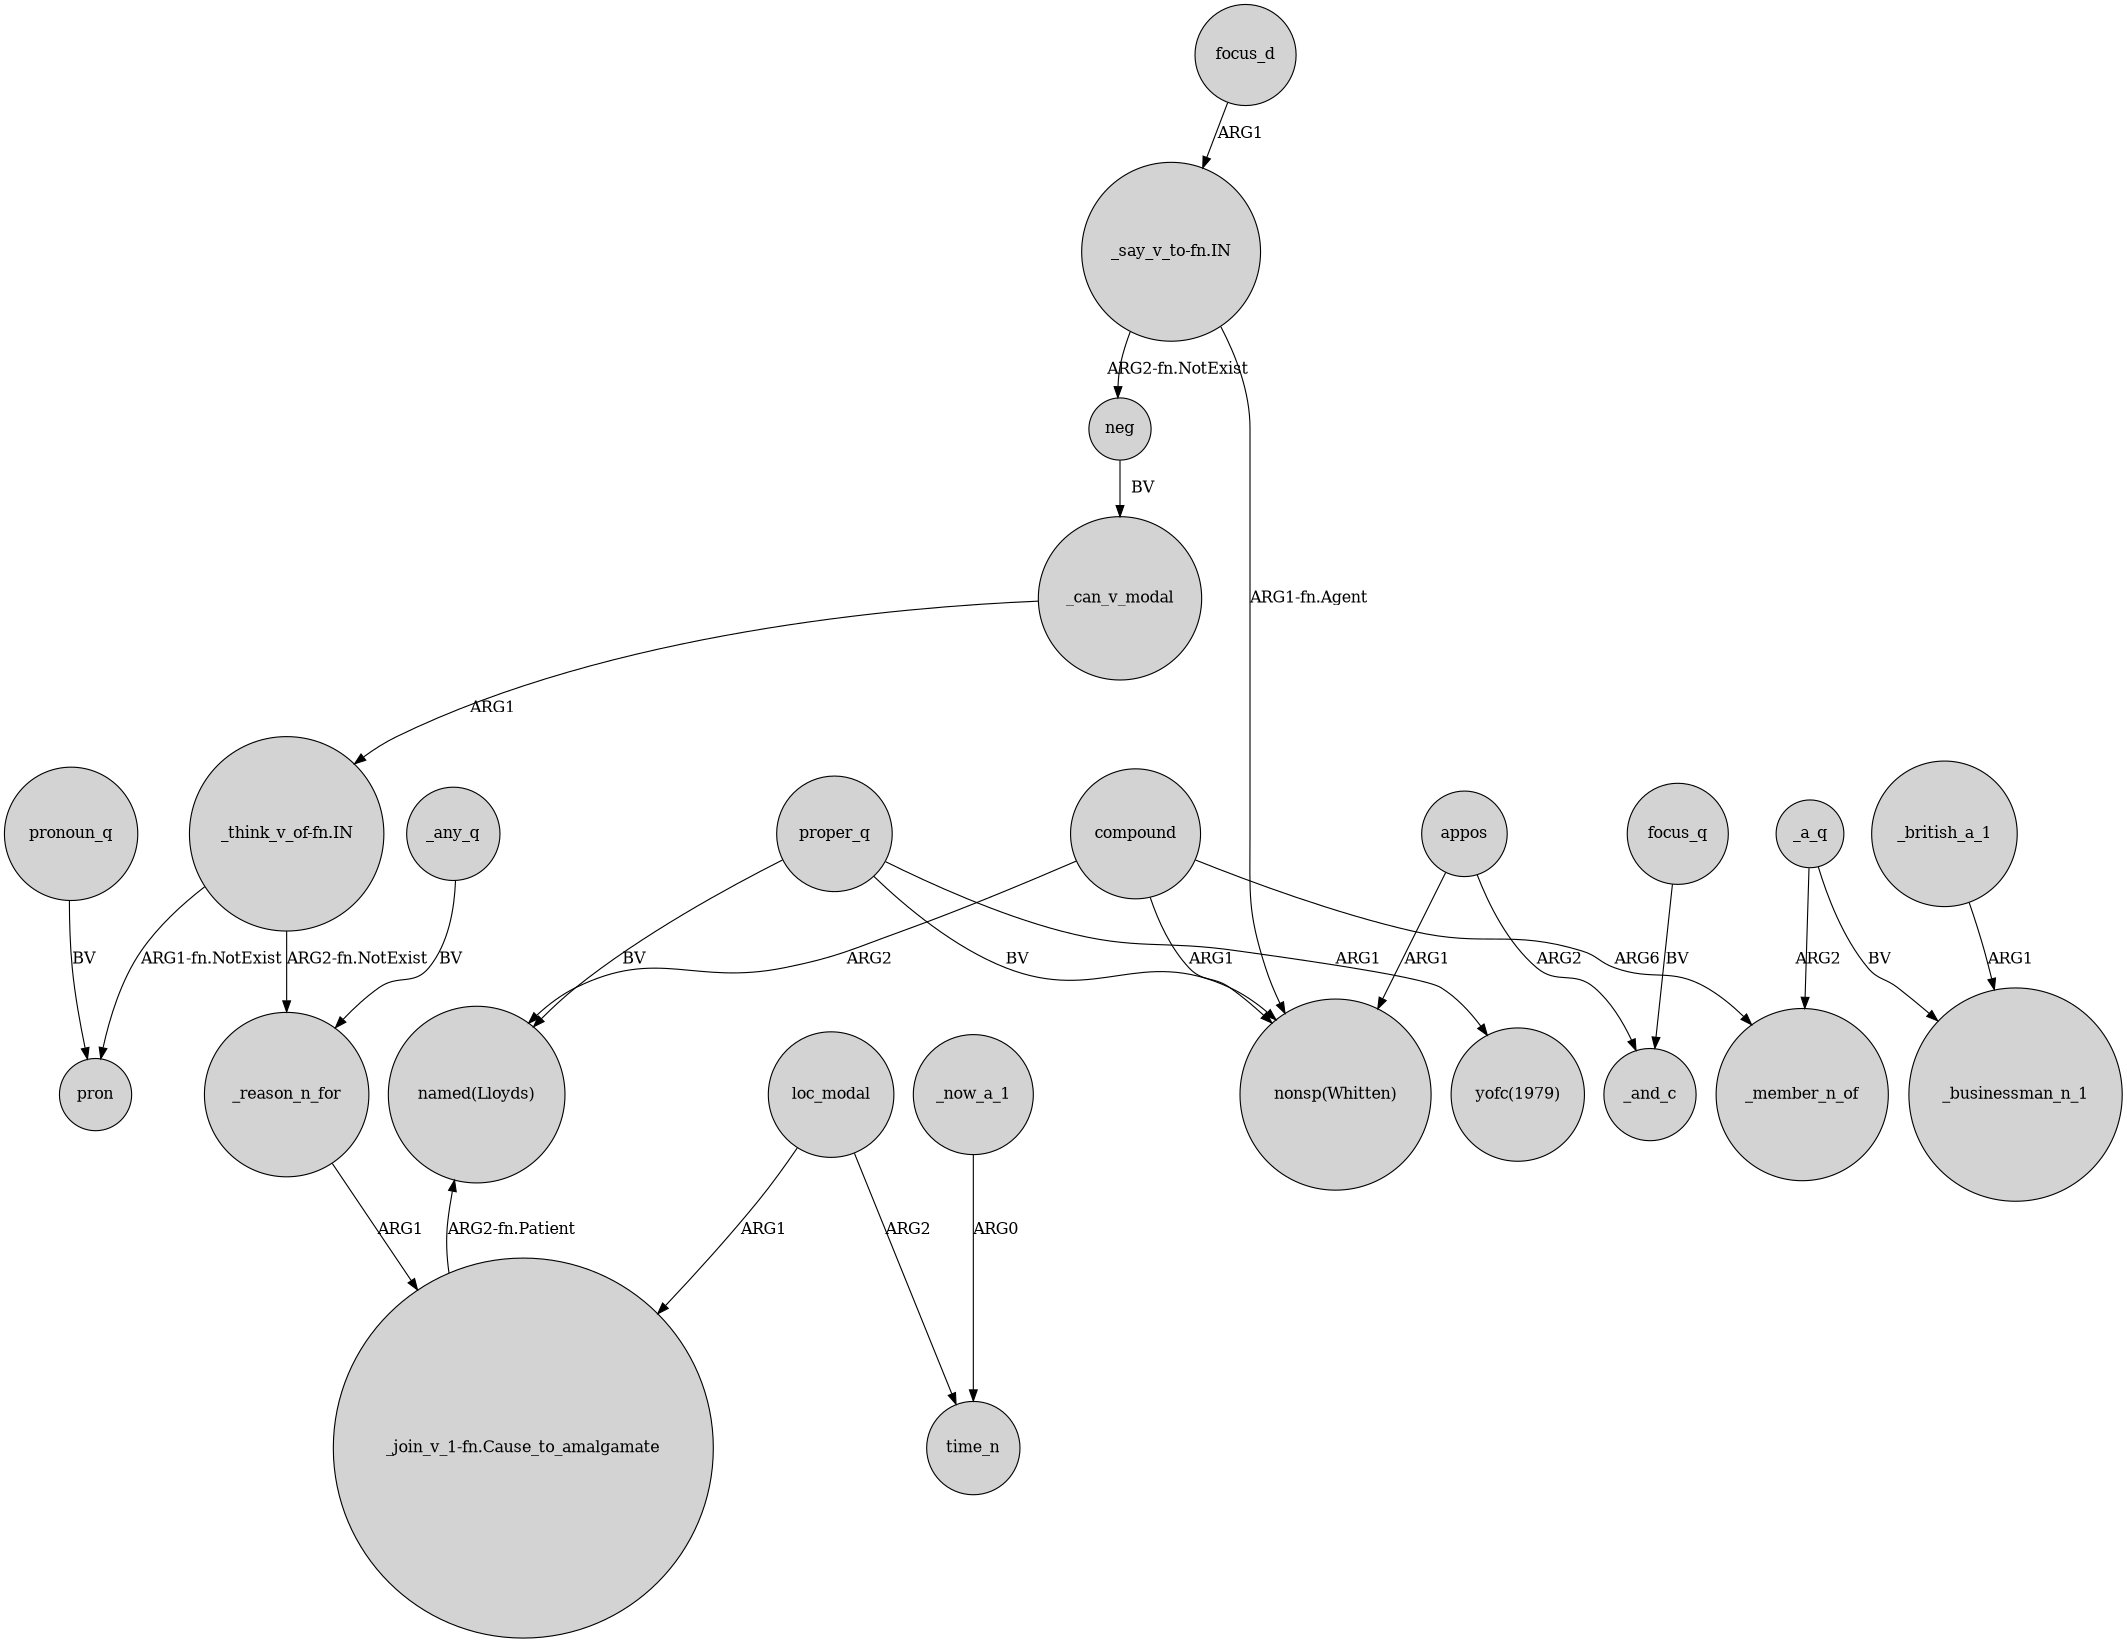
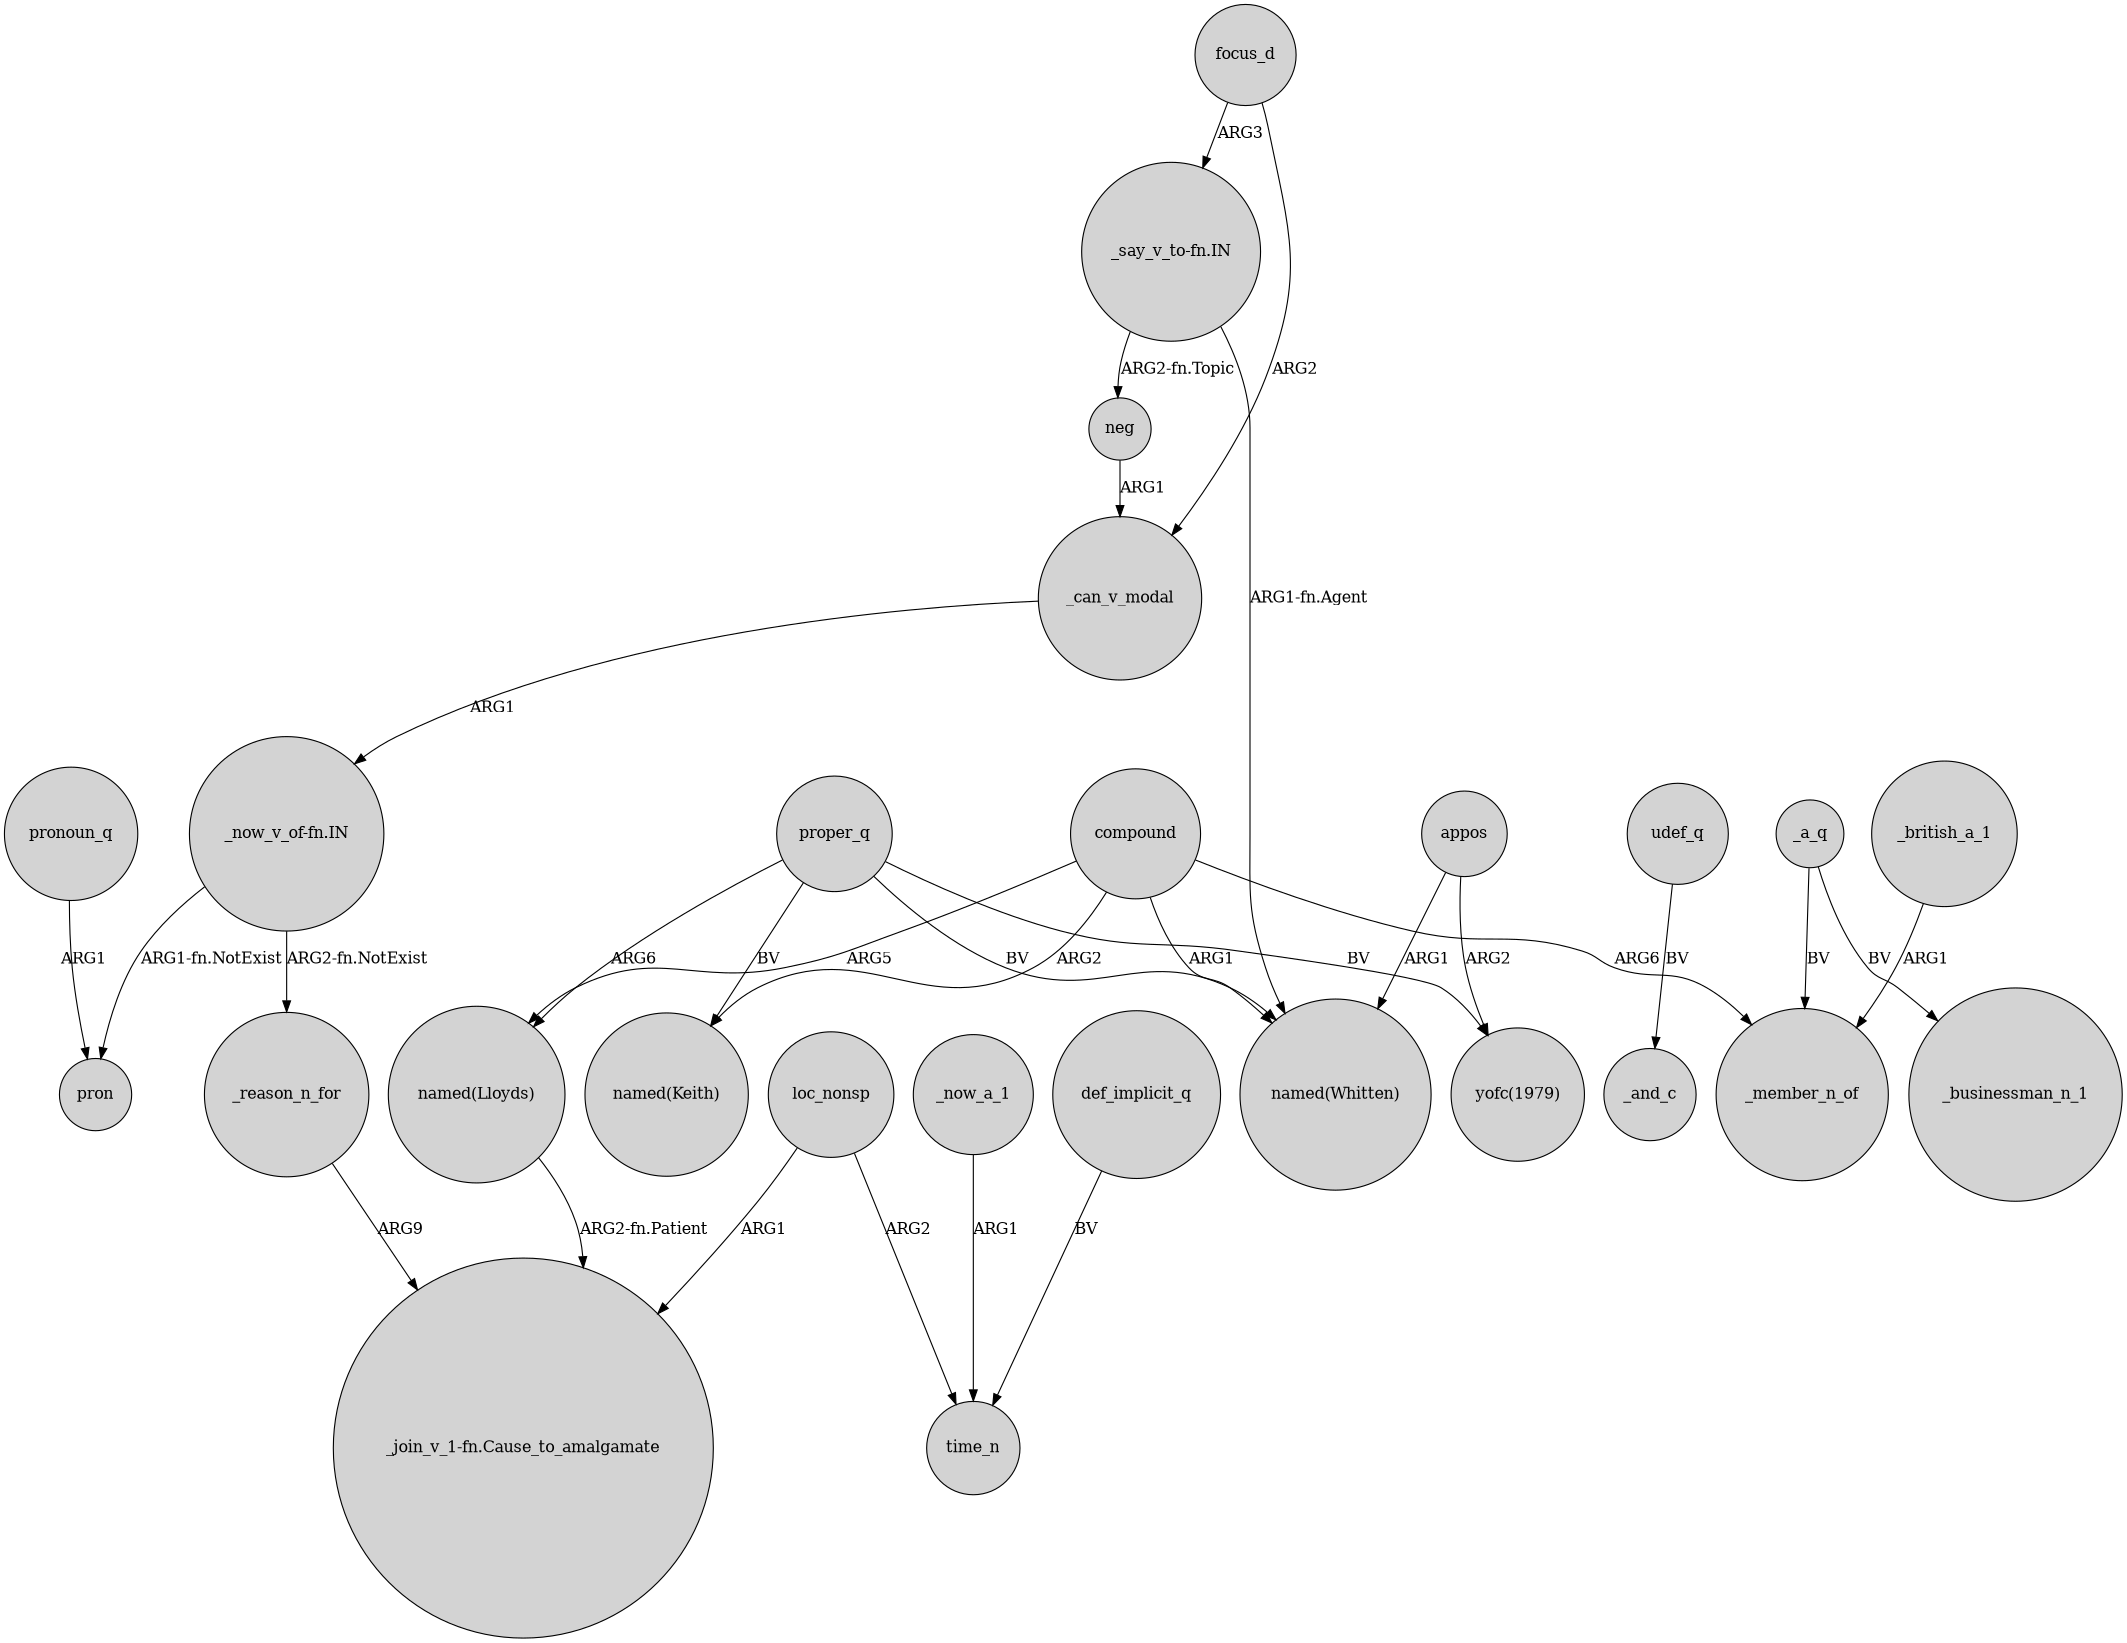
(1241, 134) -> (1241, 134)
none -> (1282, 326)
(1178, 370) -> (1178, 370)
(1143, 488) -> (1143, 488)
(287, 834) -> (287, 834)
(453, 834) -> none
(1678, 834) -> (1678, 834)
(1981, 940) -> (1898, 963)
(84, 959) -> (84, 959)
(634, 959) -> (634, 959)
(869, 959) -> (869, 959)
(1358, 959) -> (1358, 959)
(1818, 959) -> (1818, 959)
(1543, 972) -> (1463, 952)
none -> (667, 1095)
(831, 1095) -> (831, 1095)
none -> (1137, 1095)
(1336, 1095) -> (1336, 1095)
(401, 1230) -> (401, 1230)
(996, 1230) -> (996, 1230)
(447, 1232) -> (568, 1204)
